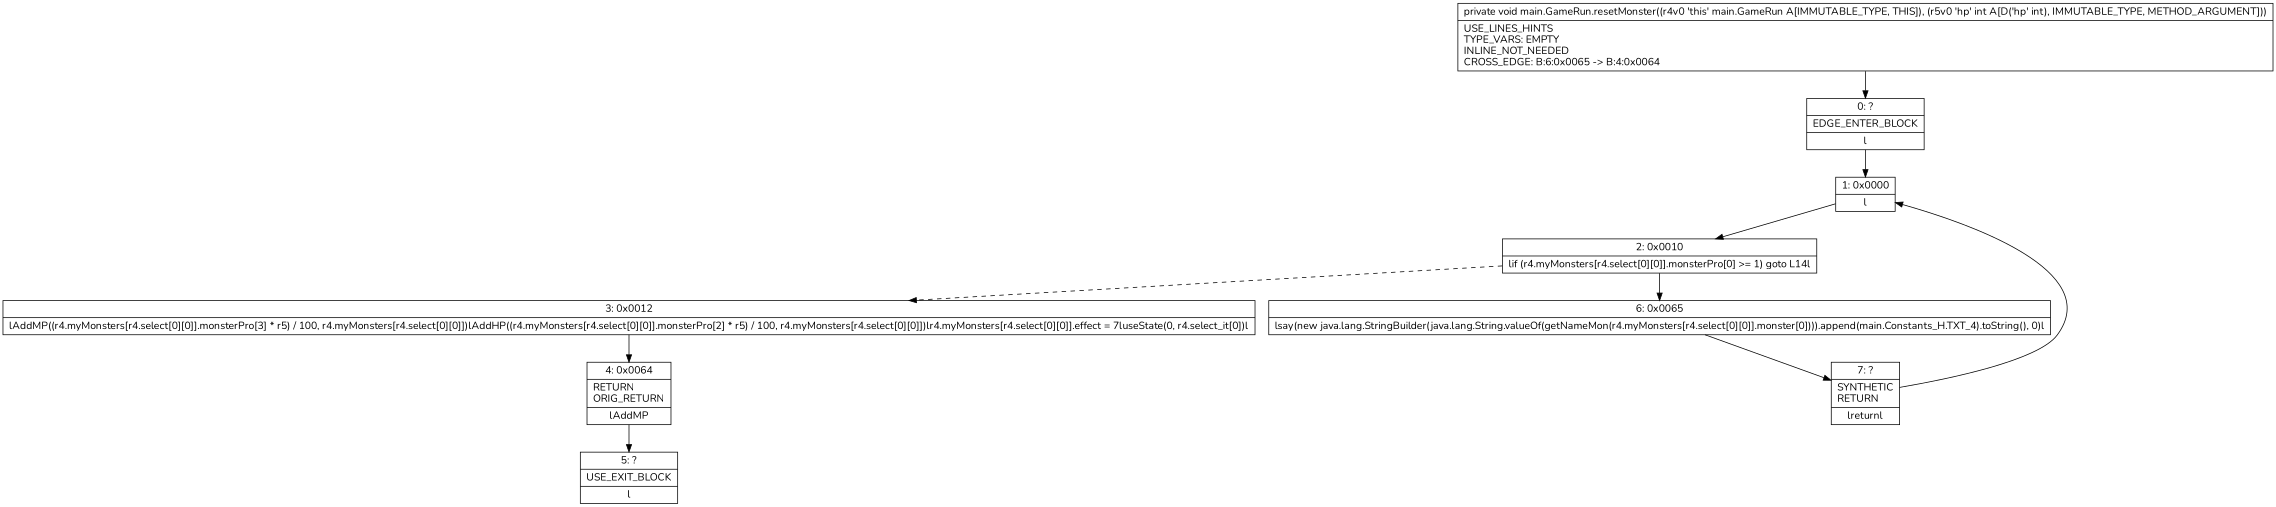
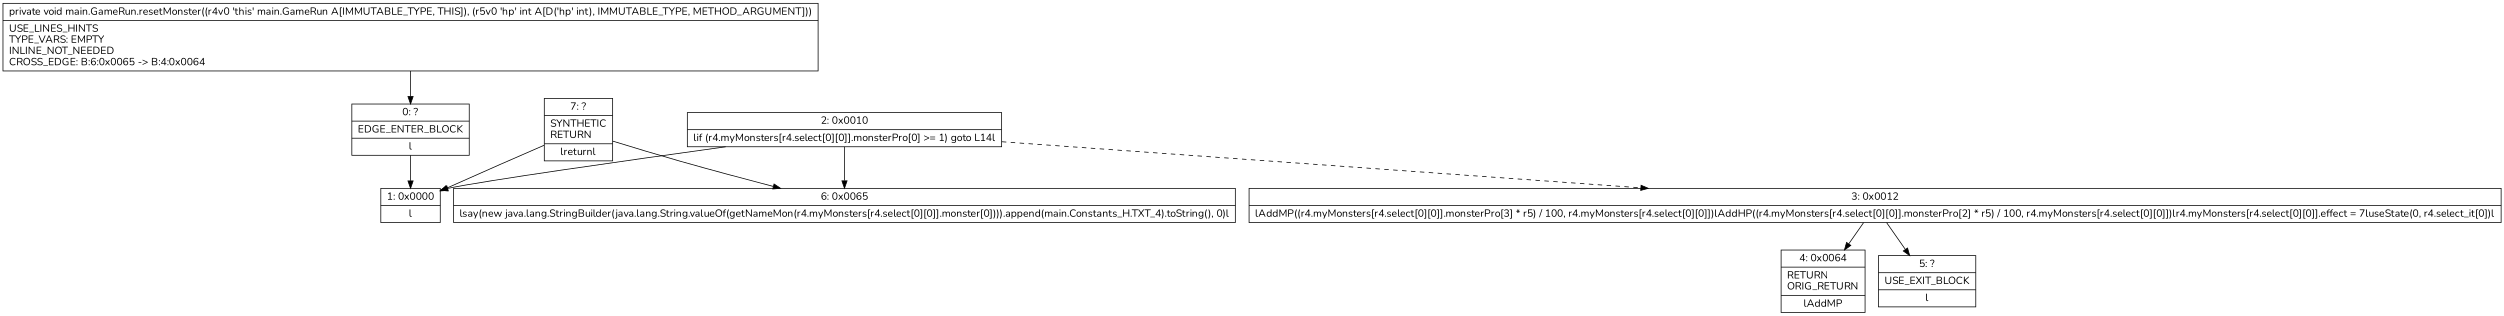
(1779, 220) -> (586, 166)
(1764, 356) -> (693, 165)
(629, 435) -> (1896, 236)
